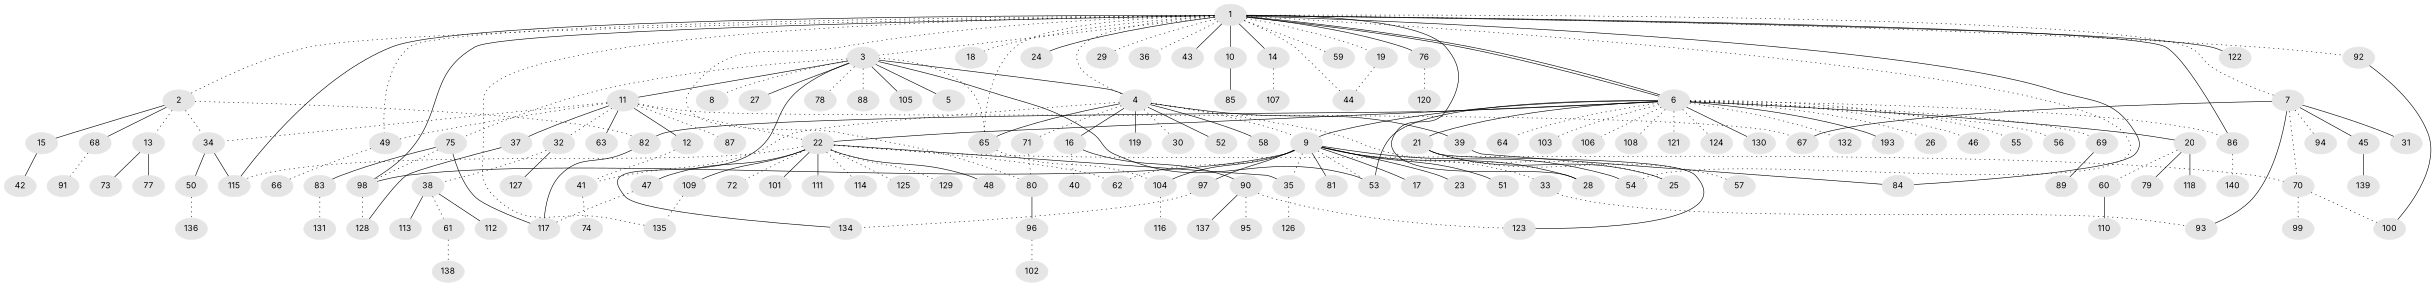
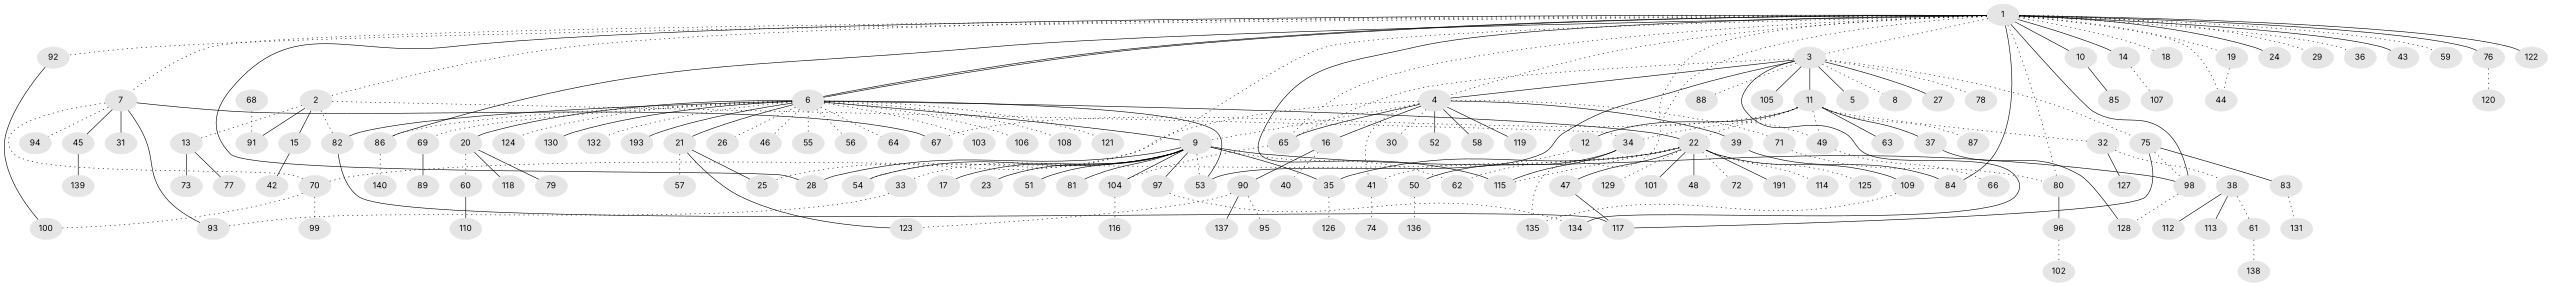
(137, 122) -> (284, 122)
(1298, 163) -> (1262, 160)
(818, 186) -> (1780, 186)
(594, 206) -> (1591, 207)
